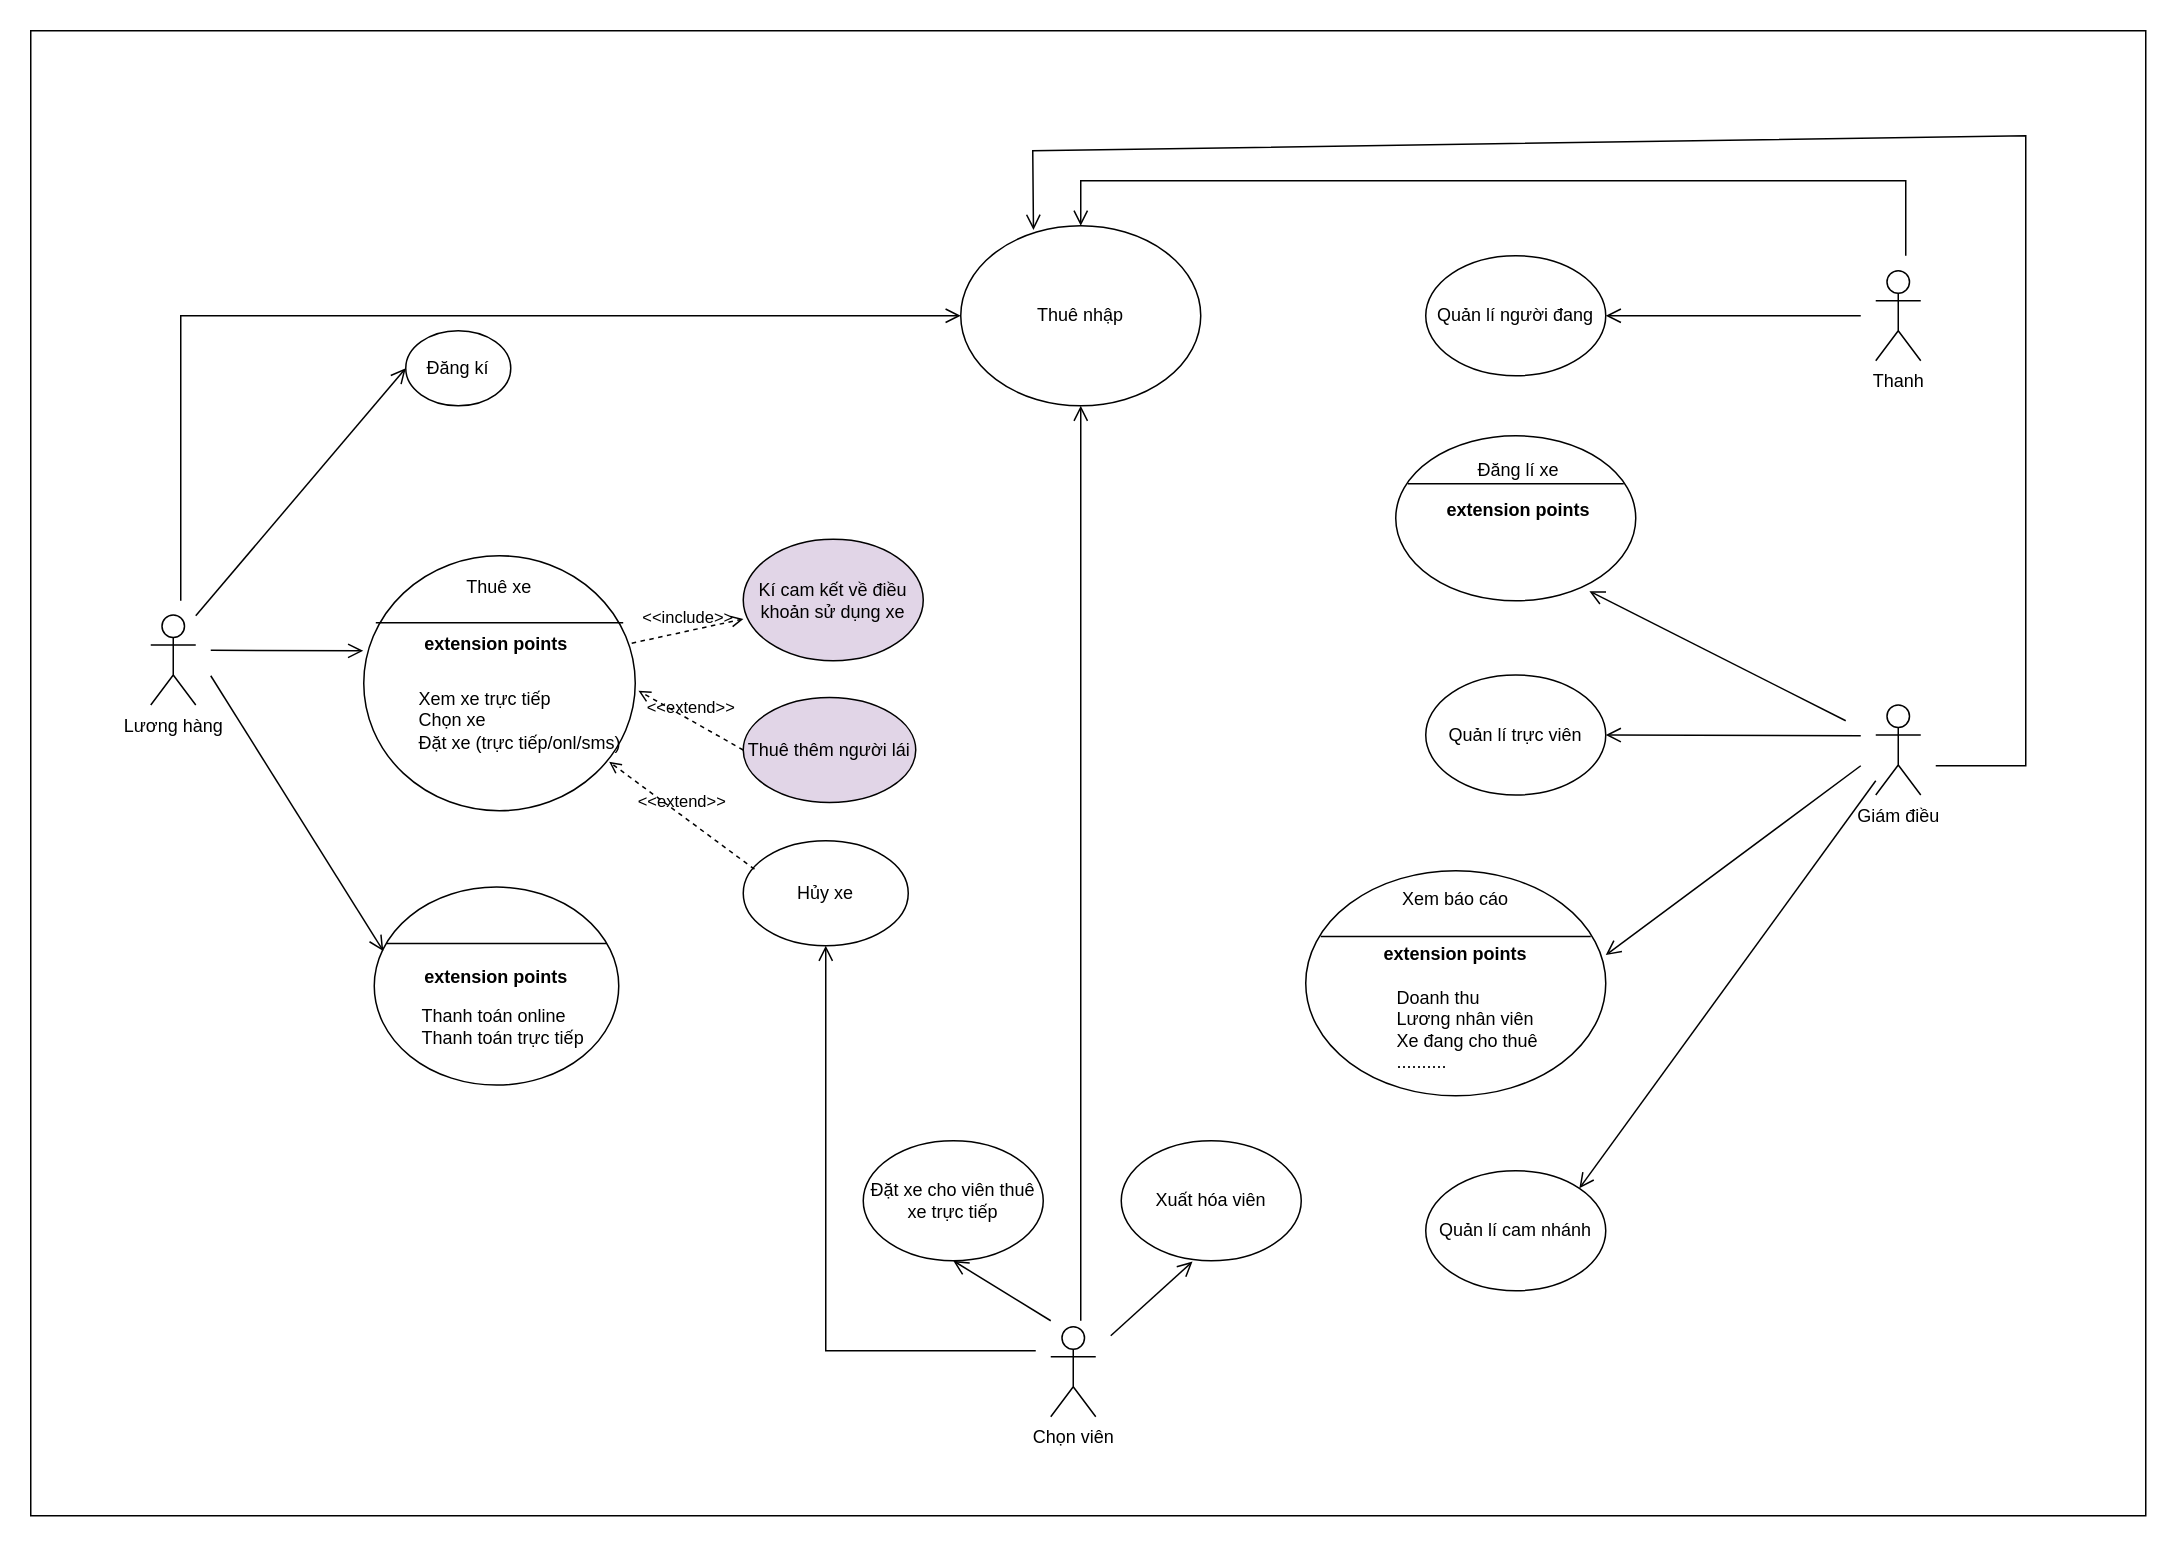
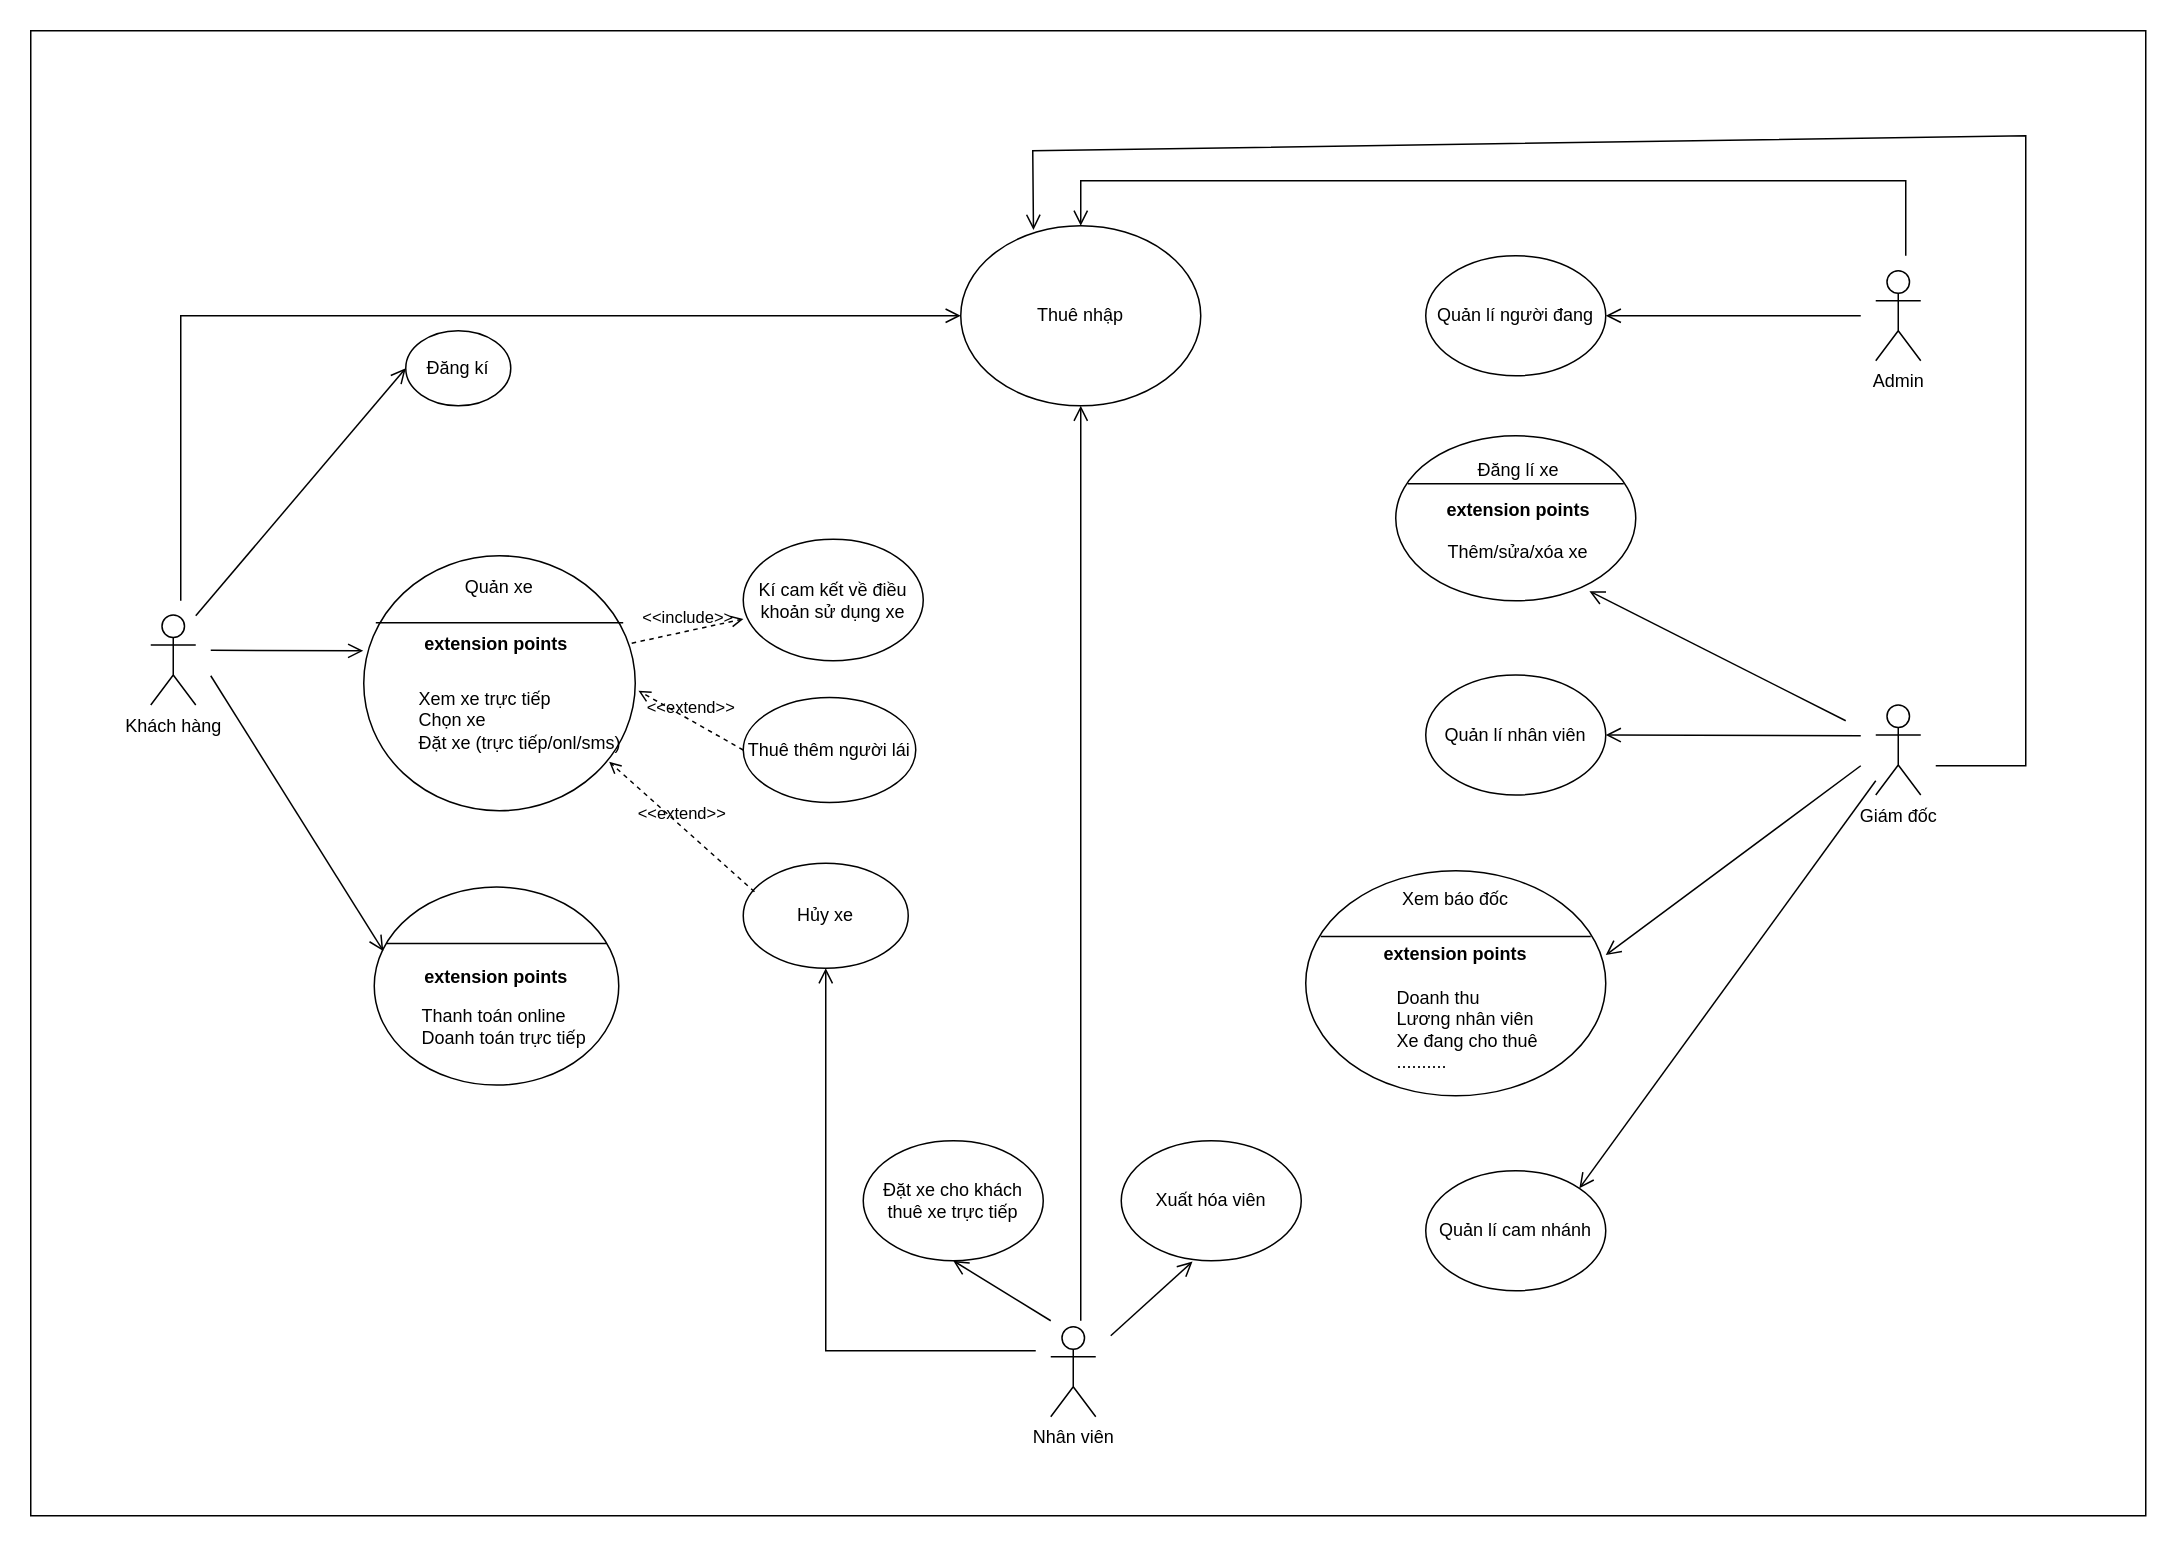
(1899, 382) -> (1899, 382)
none -> (1507, 553)
(500, 587) -> (500, 587)
(833, 600) -> (833, 600)
(174, 727) -> (174, 727)
(1516, 736) -> (1516, 736)
(830, 750) -> (830, 750)
(1899, 817) -> (1899, 817)
(826, 893) -> (826, 916)
(1456, 899) -> (1456, 899)
(514, 1027) -> (514, 1027)
(953, 1201) -> (953, 1201)
(1074, 1438) -> (1074, 1438)
